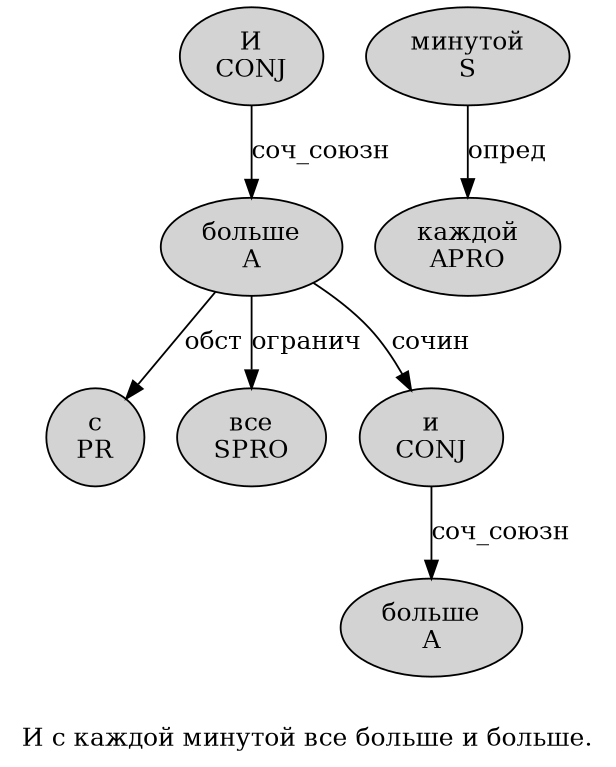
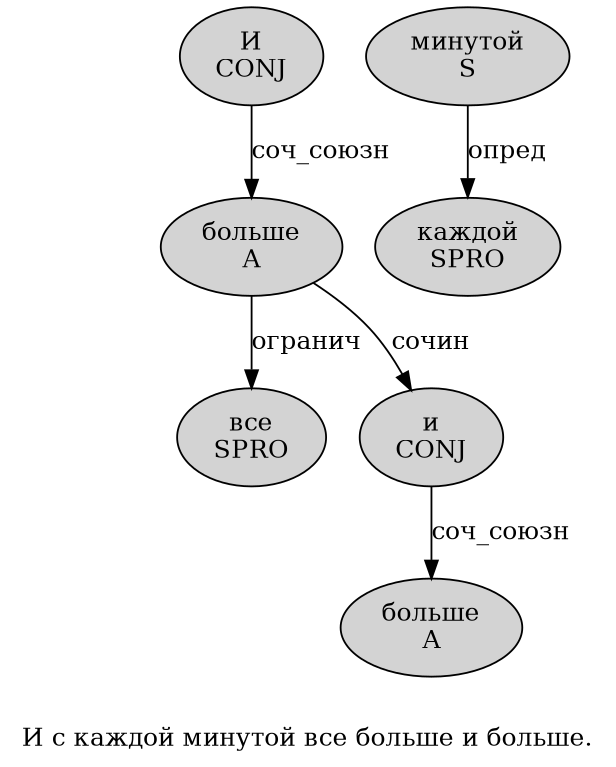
(468, 247) -> (468, 247)
(95, 437) -> none
